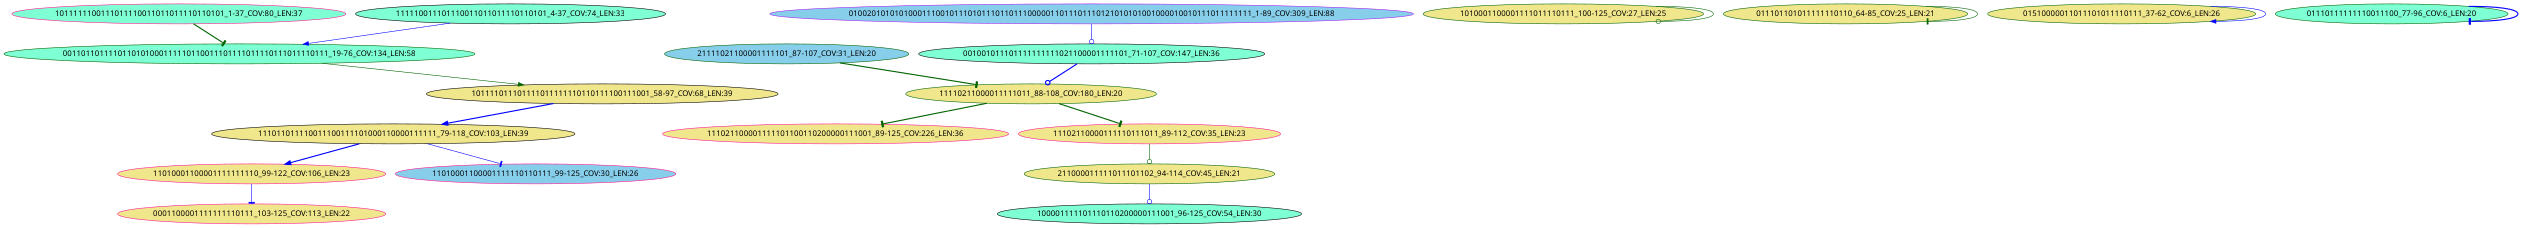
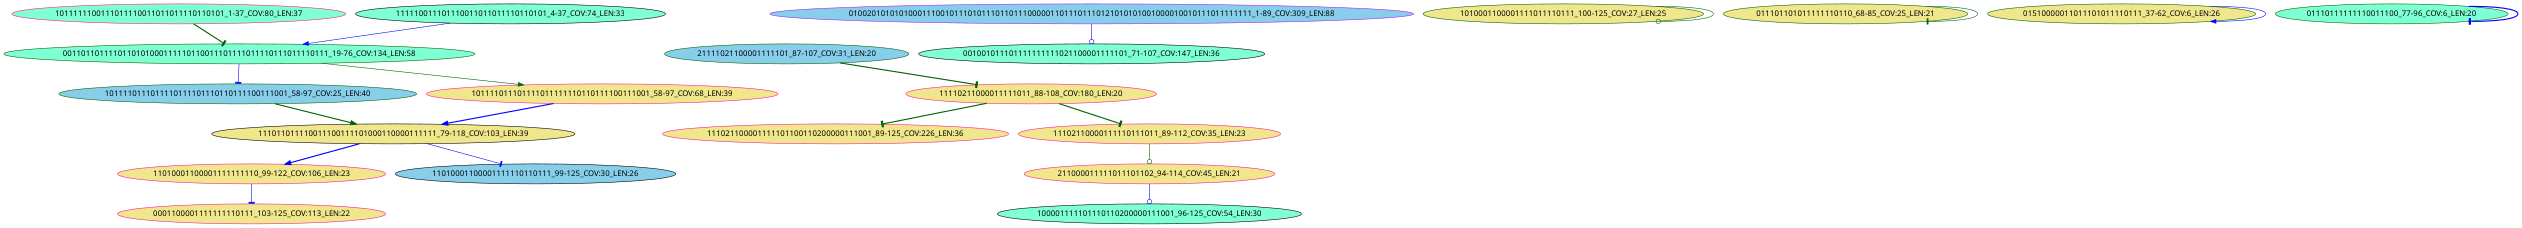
(1846, 14) -> (1846, 14)
(1063, 73) -> none
none -> (238, 94)
(602, 94) -> (602, 94)
(1031, 94) -> (1031, 94)
(536, 174) -> (536, 174)
(1149, 174) -> (1149, 174)
